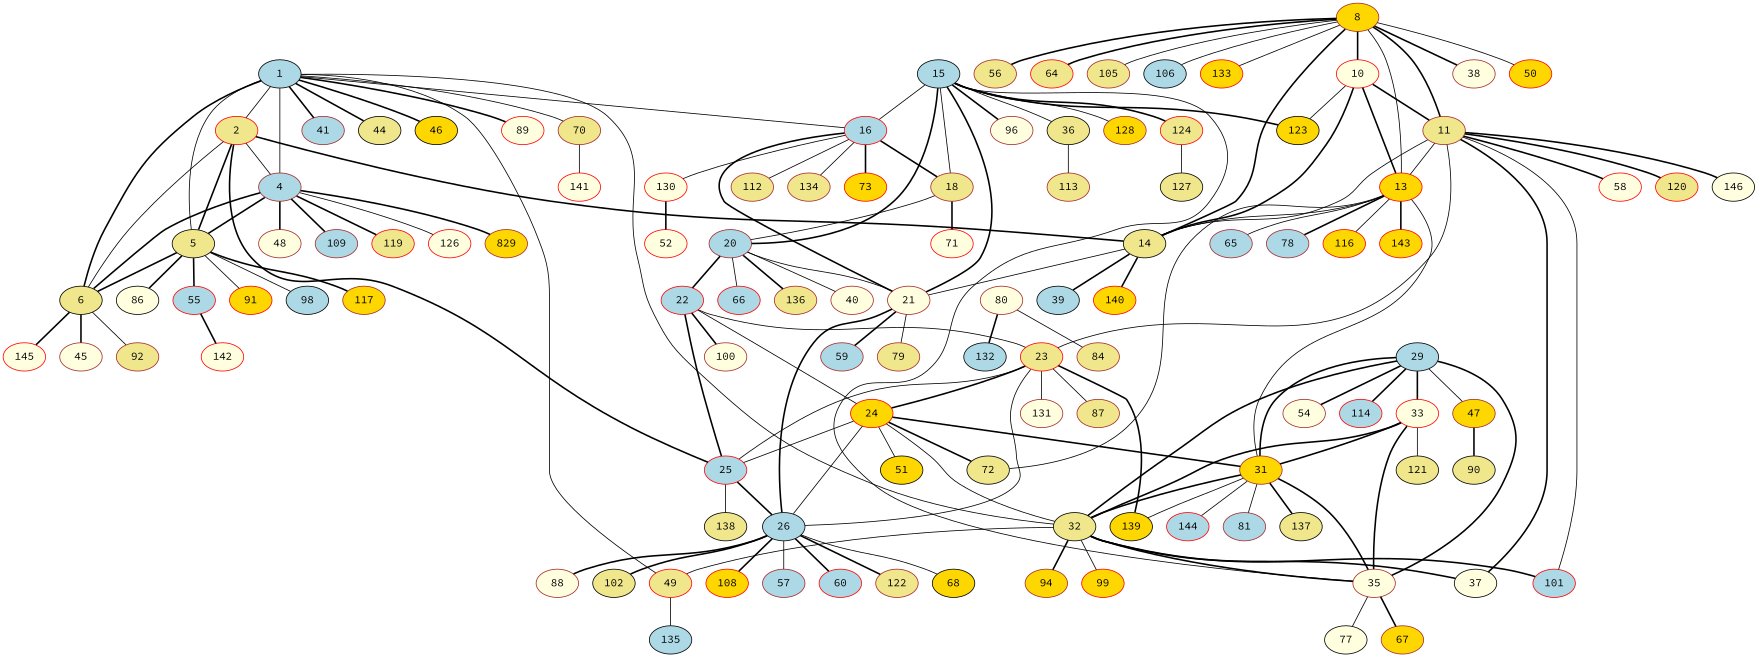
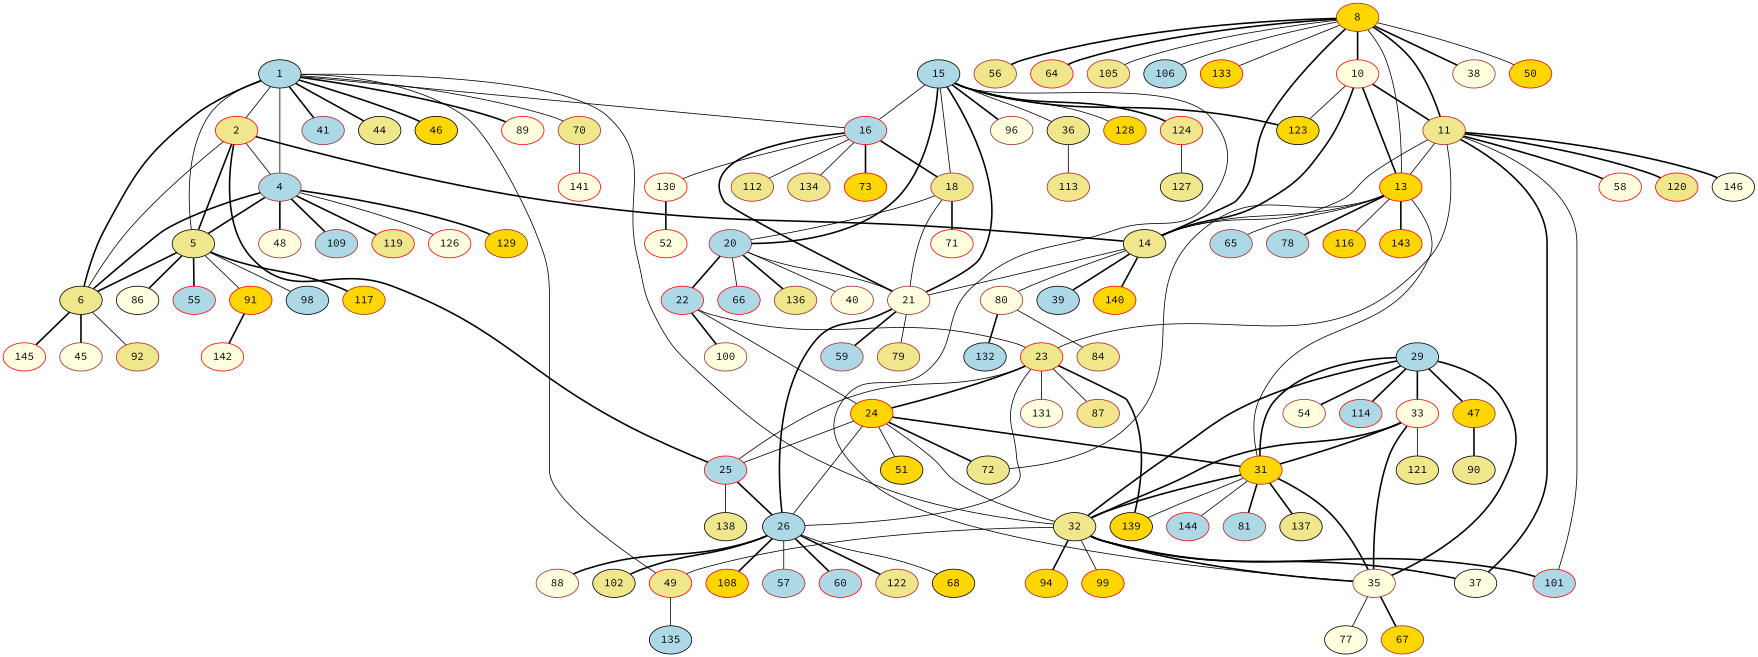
none -> (920, 241)
(506, 244) -> (506, 244)
none -> (1072, 270)
(208, 329) -> (237, 329)
(1446, 385) -> (1446, 385)
(701, 386) -> none
(1253, 498) -> (1253, 498)
